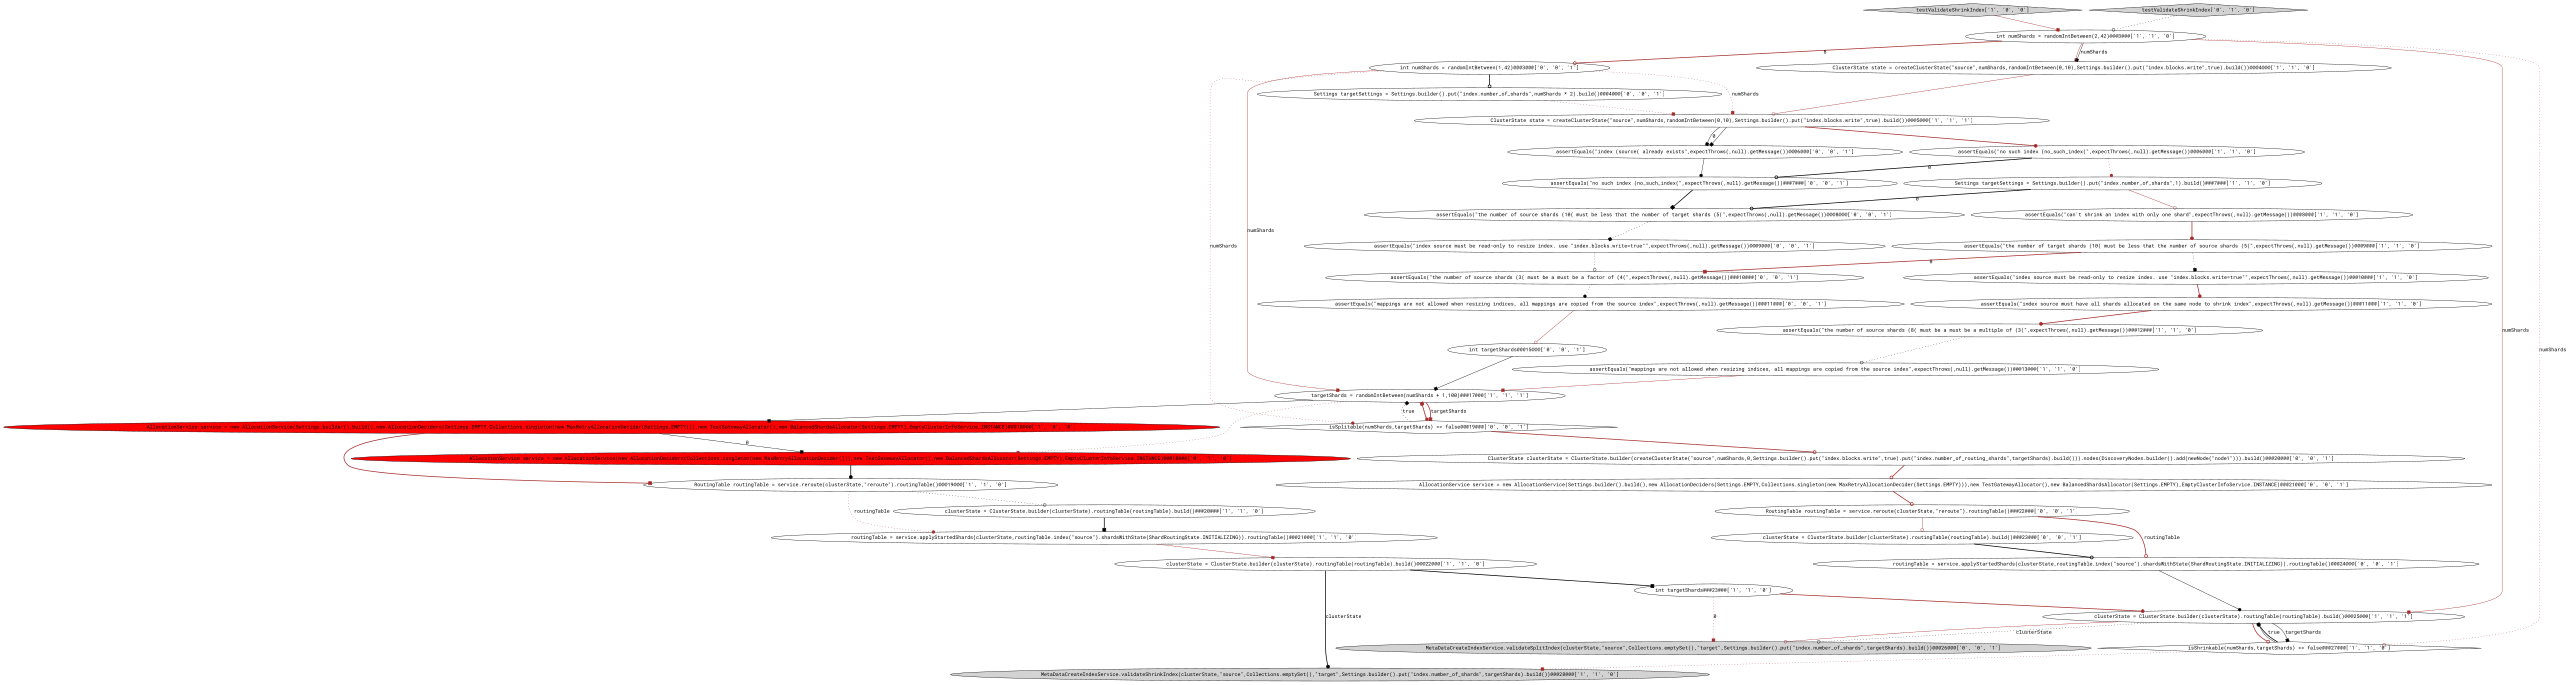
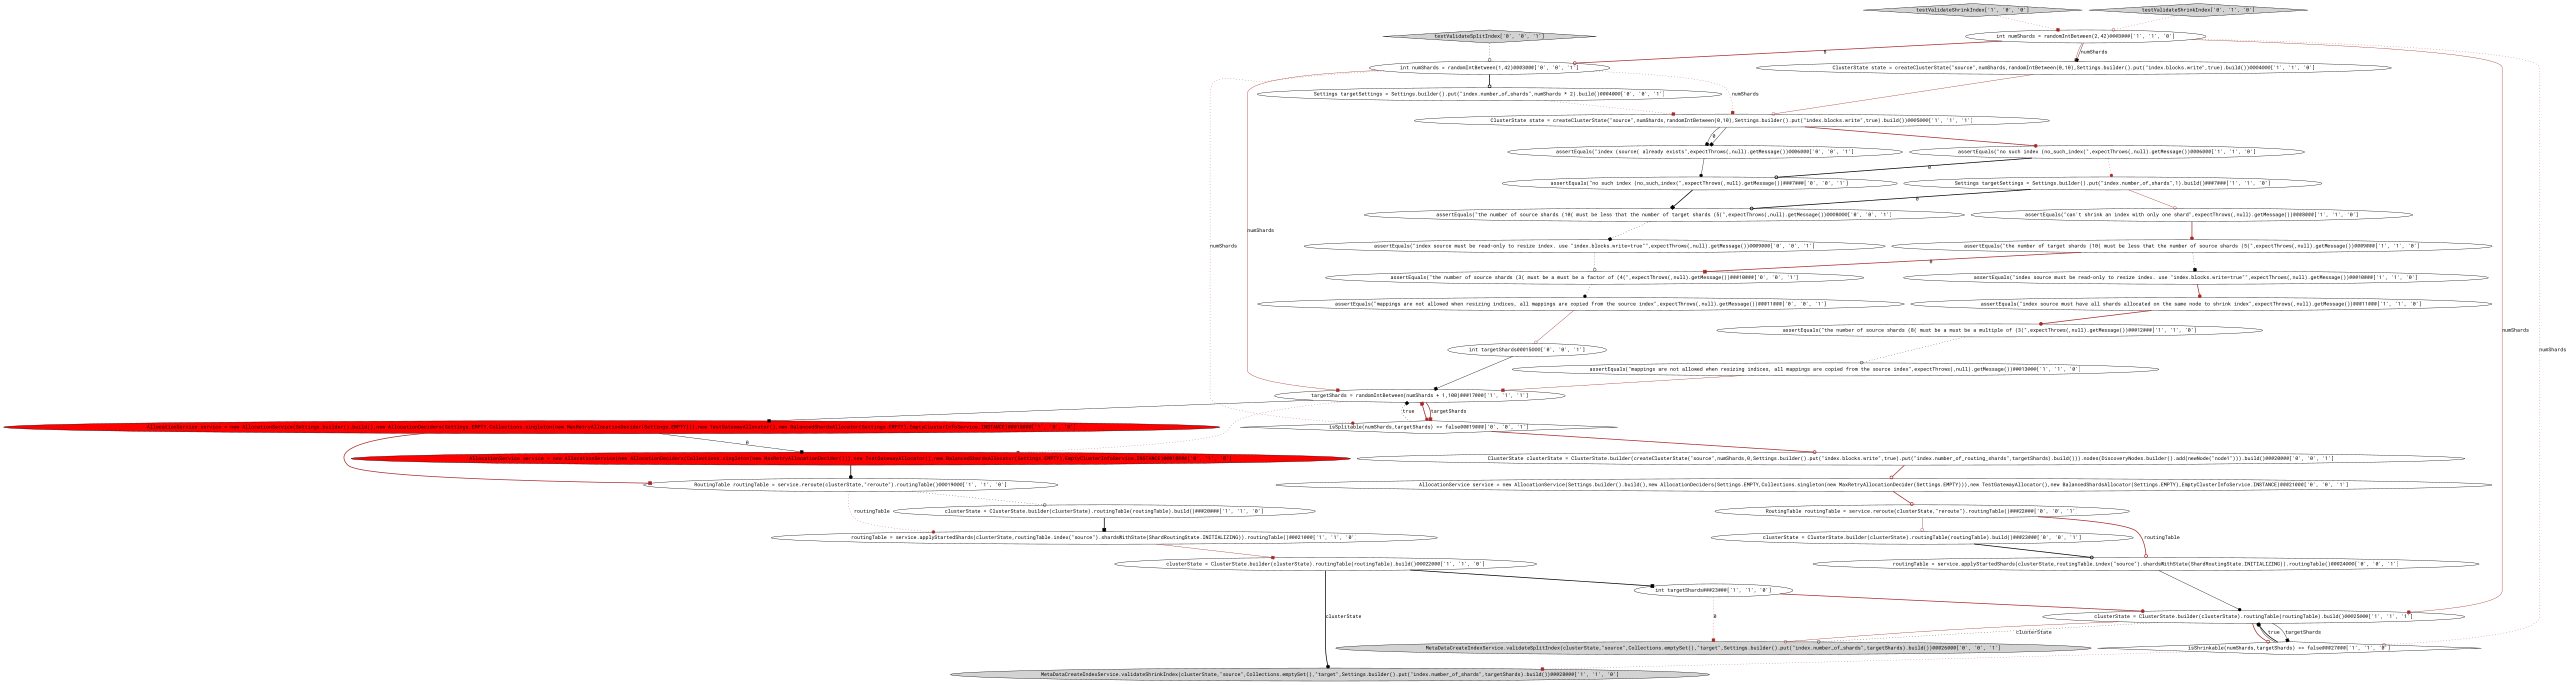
(2025, 22) -> (2025, 22)
(2146, 22) -> (2146, 22)
none -> (1490, 36)
